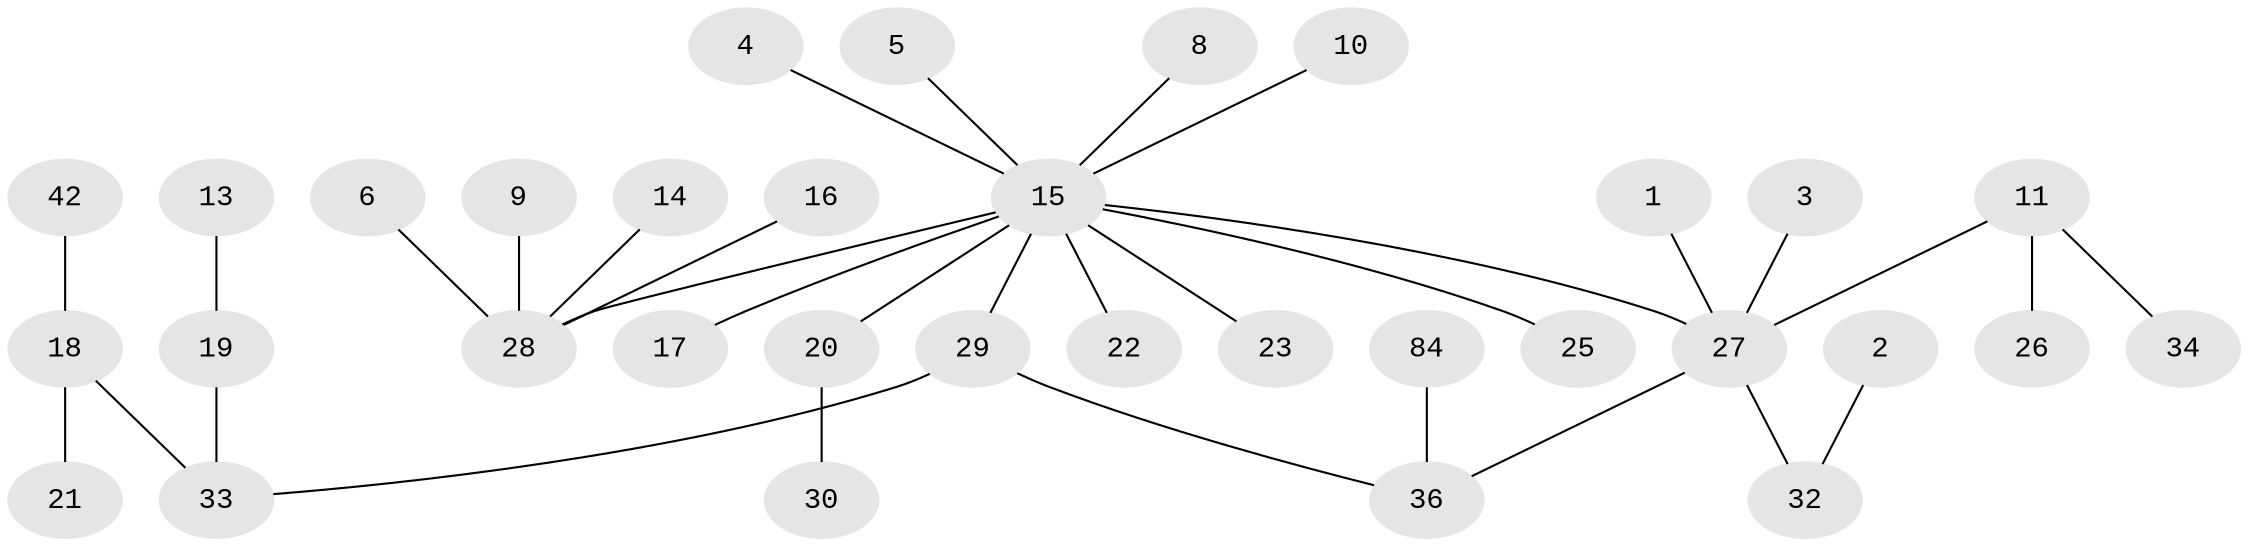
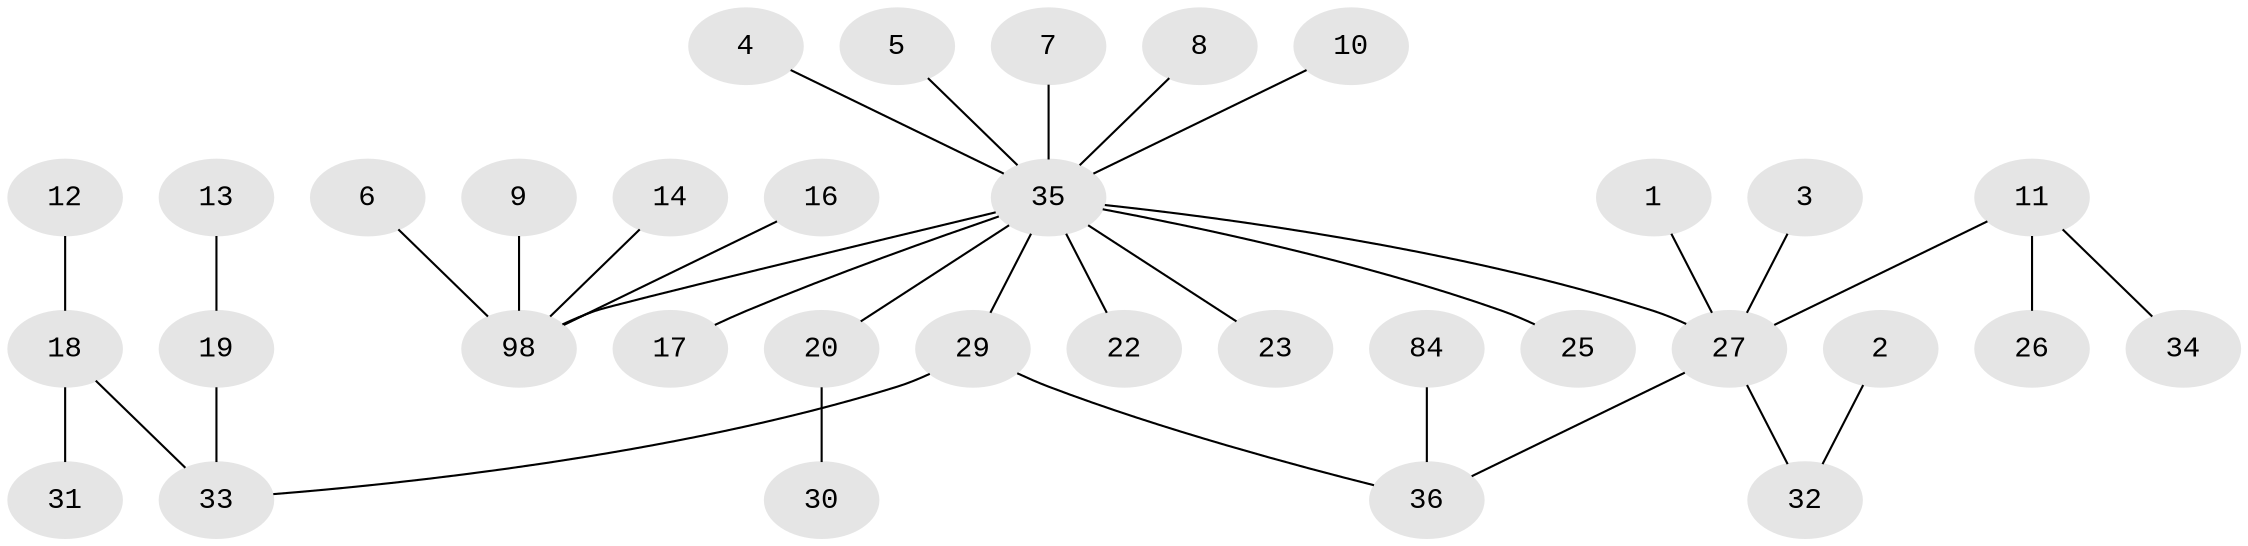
none -> (1049, 46)
(65, 198) -> (65, 198)
(1049, 198) -> (1049, 198)
(519, 349) -> (519, 349)
(65, 500) -> (65, 500)
